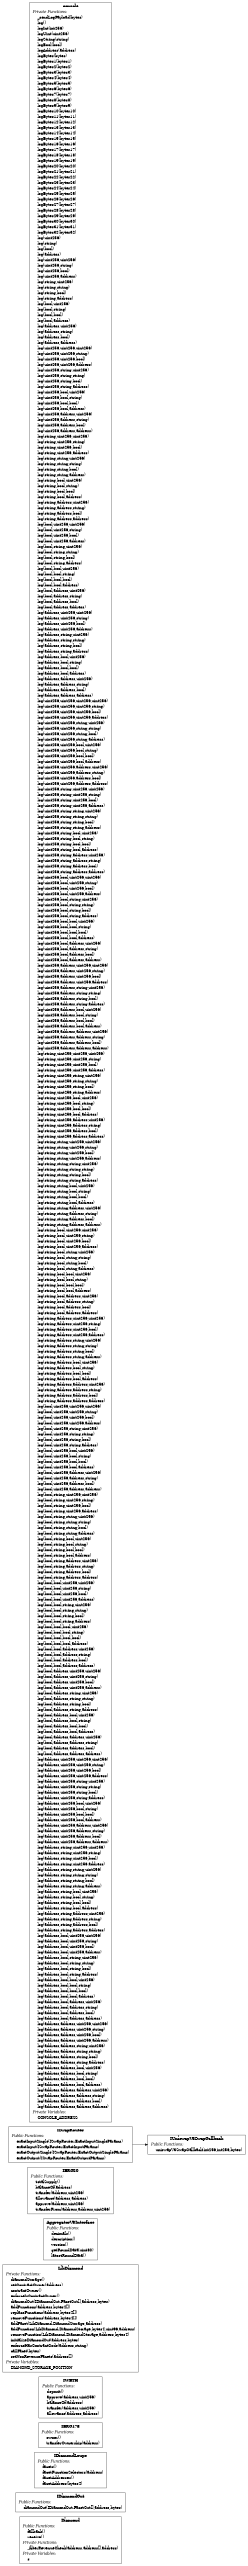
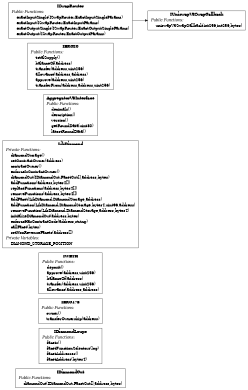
(70, 1062) -> none
(70, 2473) -> (70, 349)
(70, 2540) -> none
